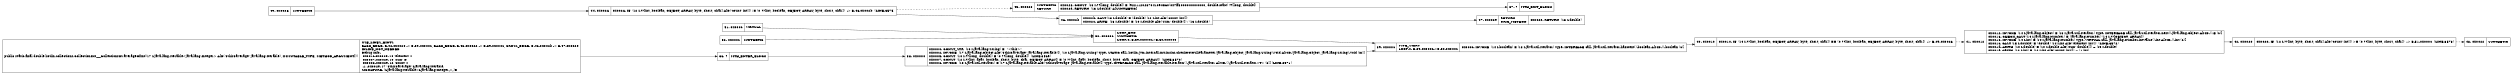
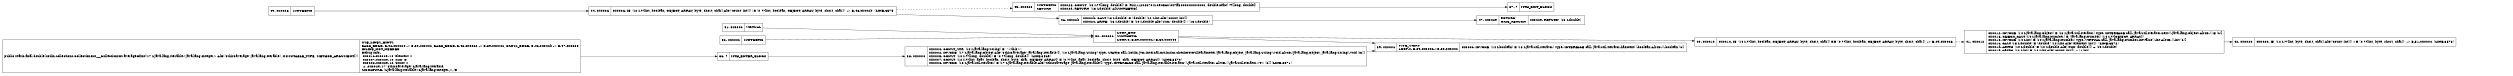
(1514, 22) -> (1513, 22)
(2487, 42) -> none
(1689, 44) -> (1435, 39)
